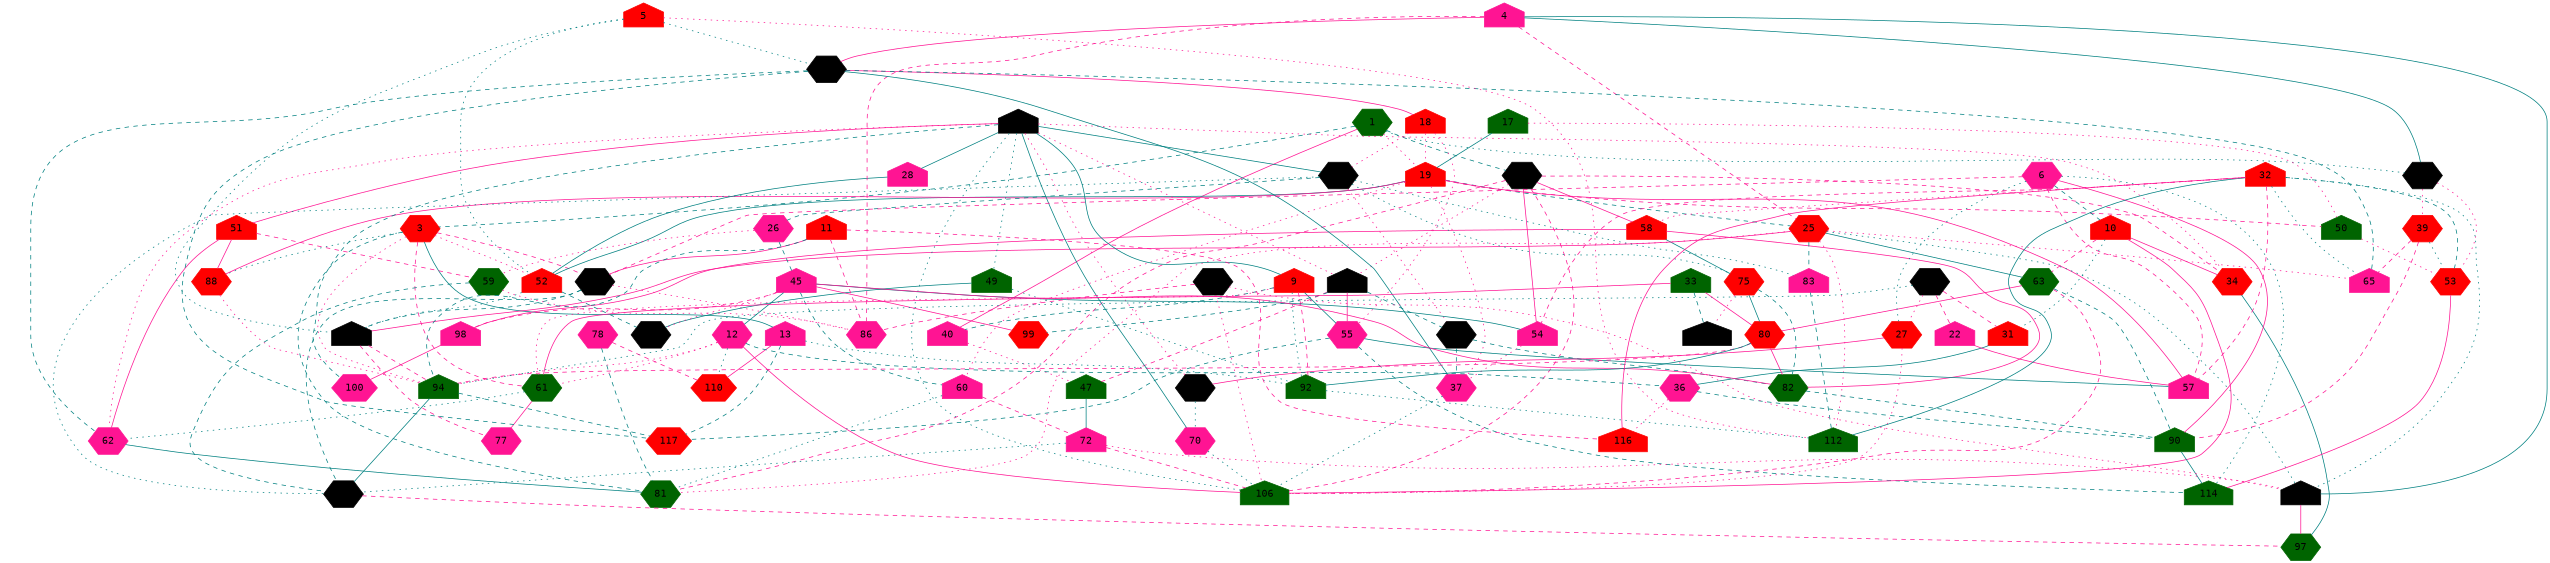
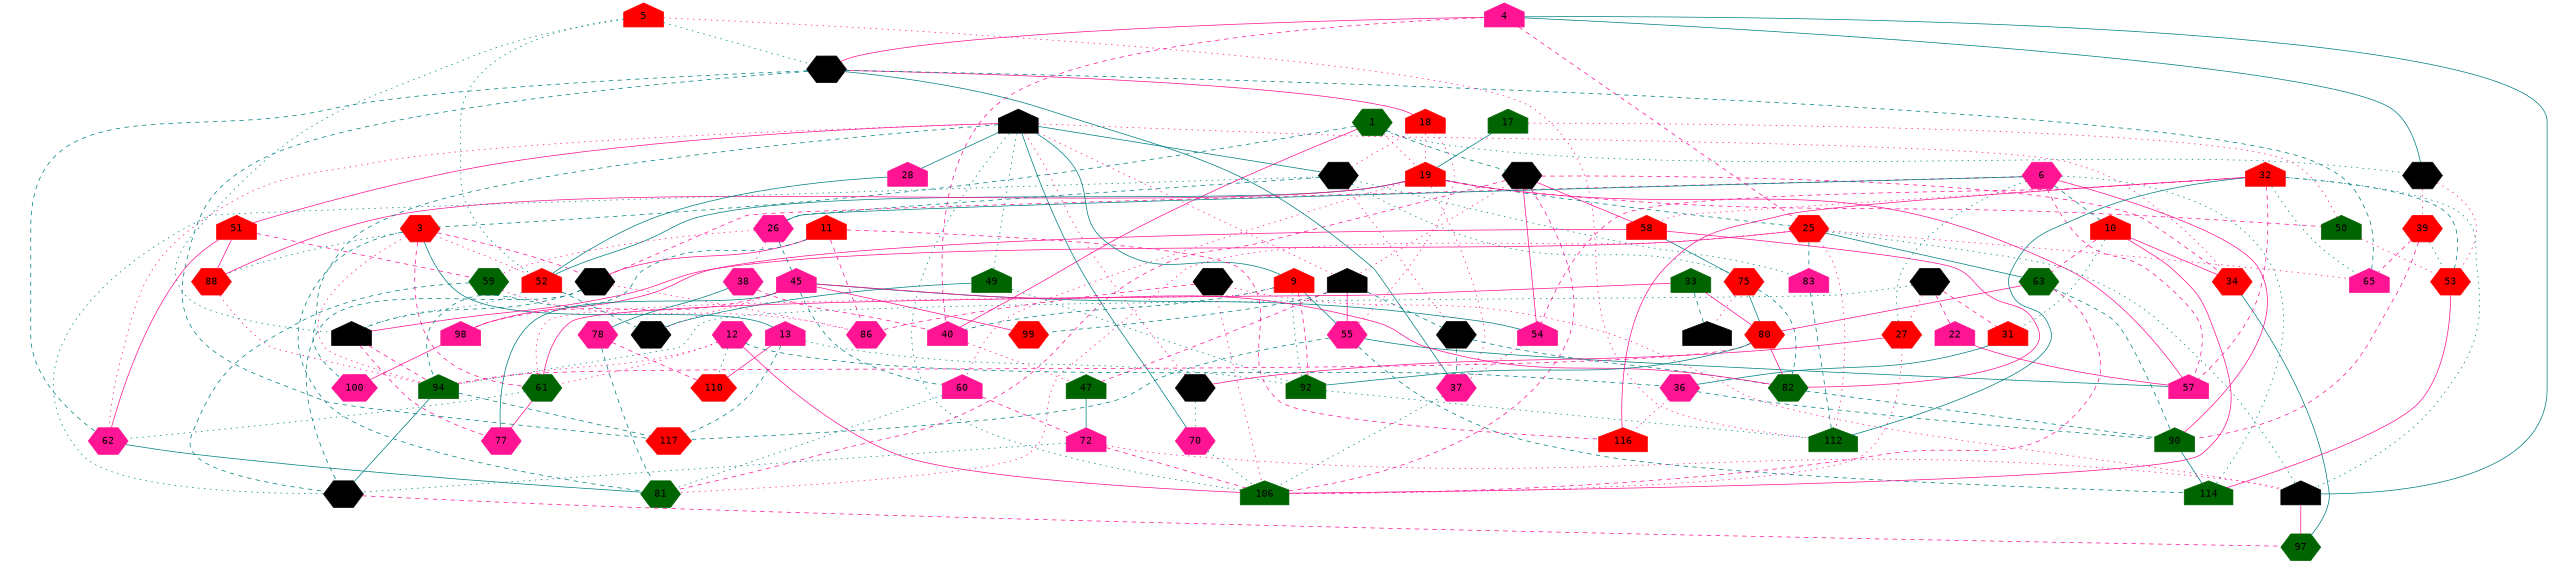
(1060, 51) -> (1121, 58)
none -> (1404, 194)
none -> (743, 282)
(764, 308) -> (642, 301)
